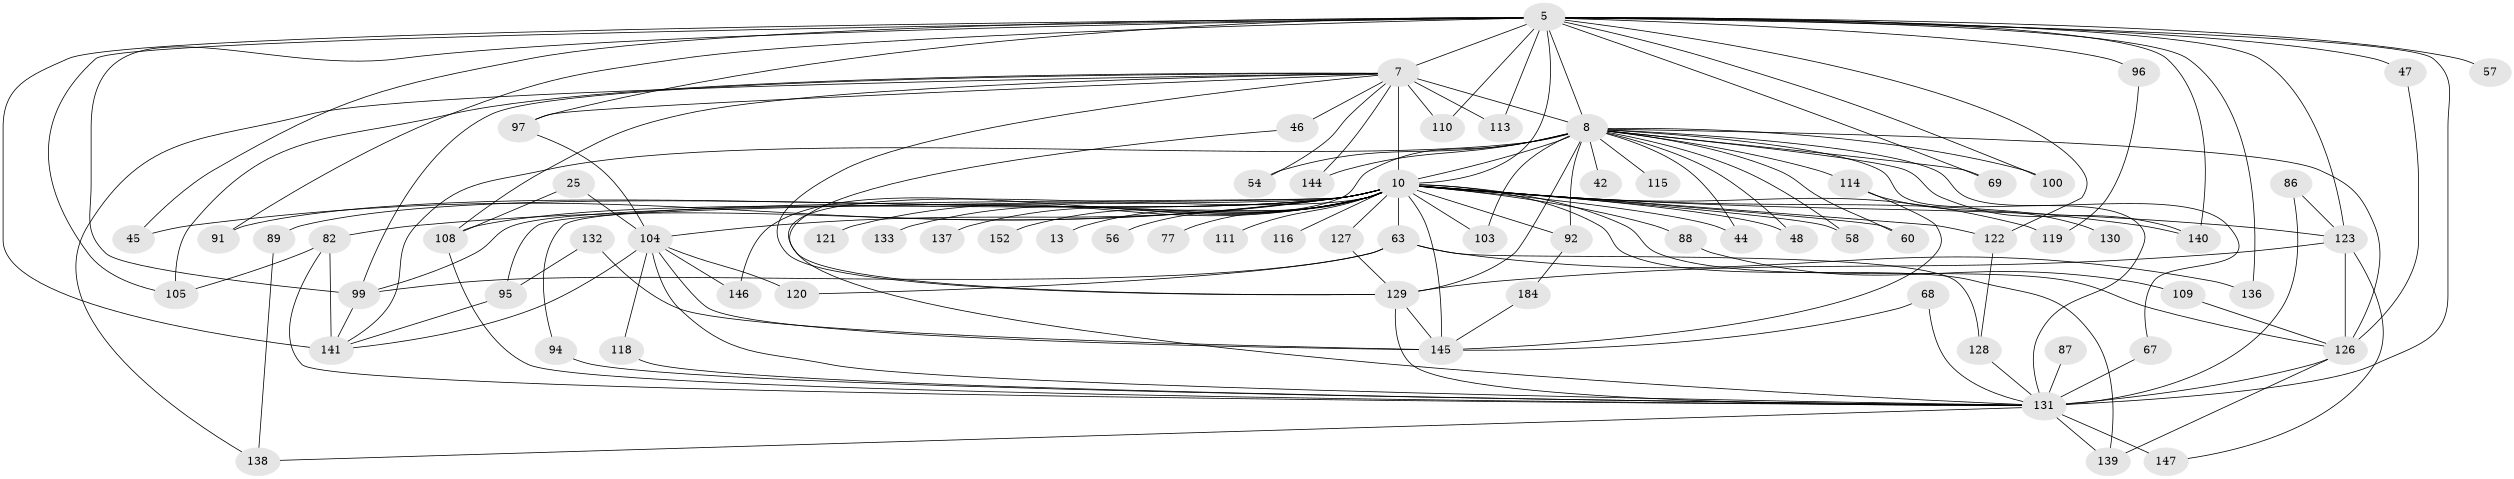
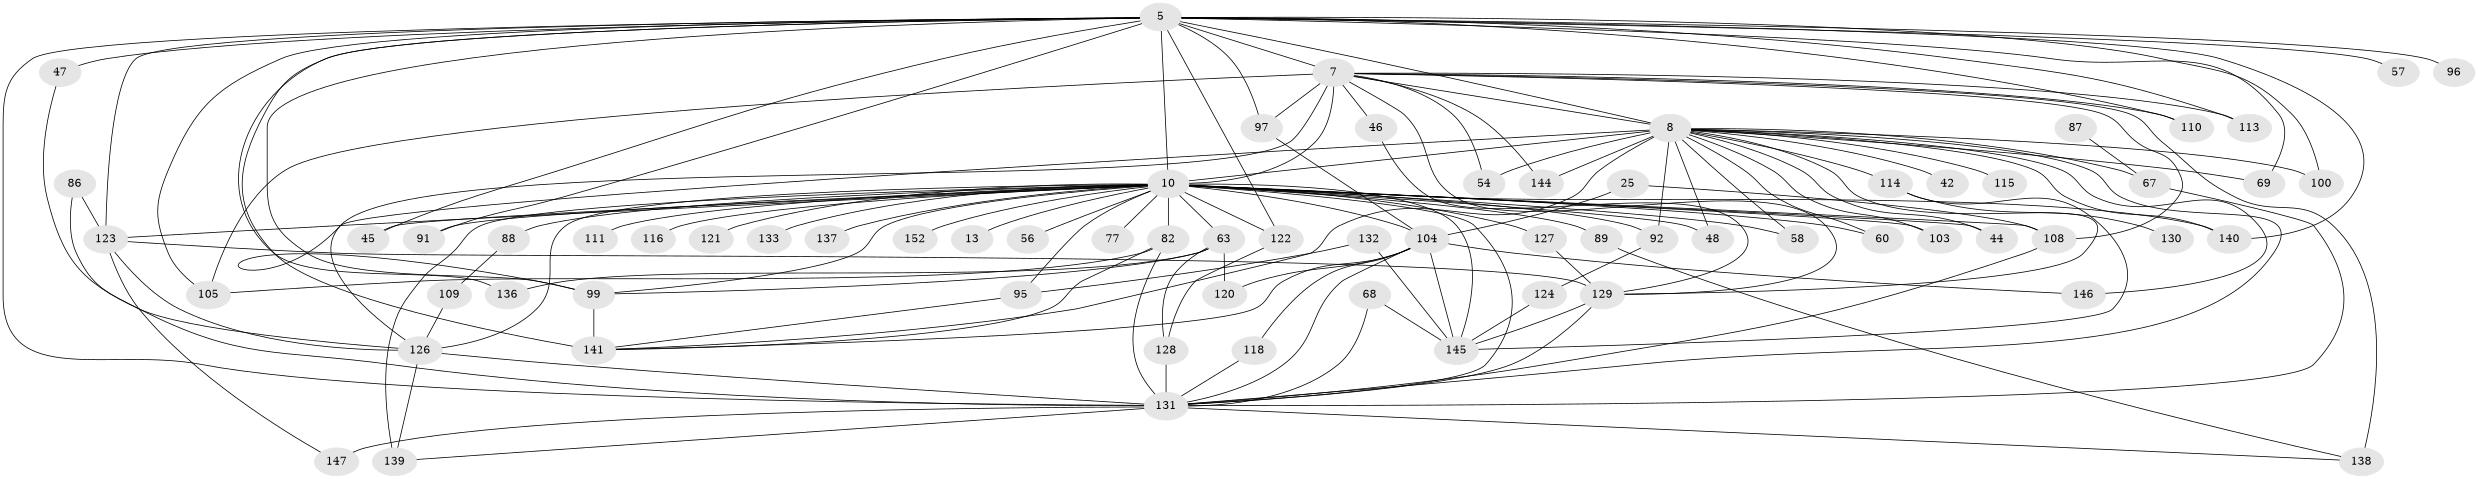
(2053, 239) -> none
(1528, 295) -> (1544, 295)
(556, 351) -> none
(2055, 378) -> (2113, 156)
